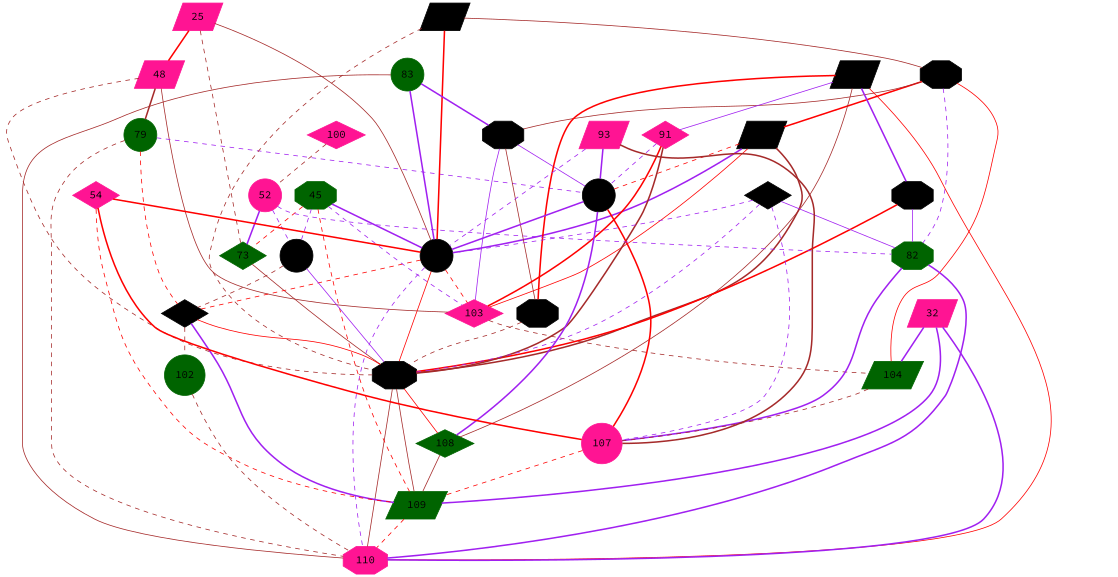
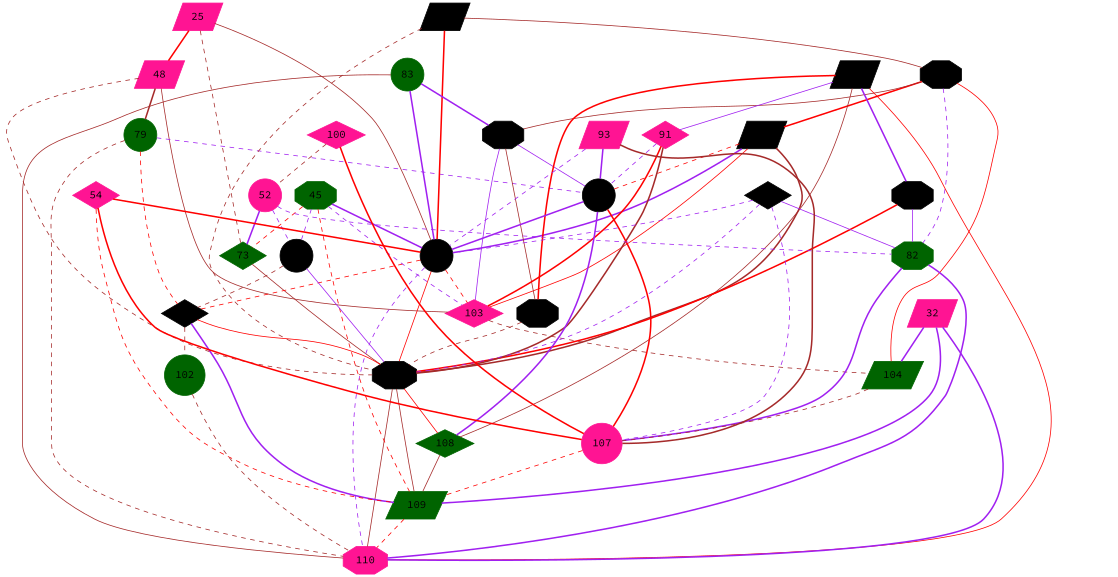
none -> (430, 318)
